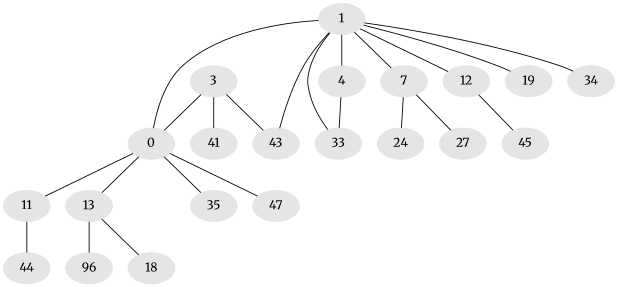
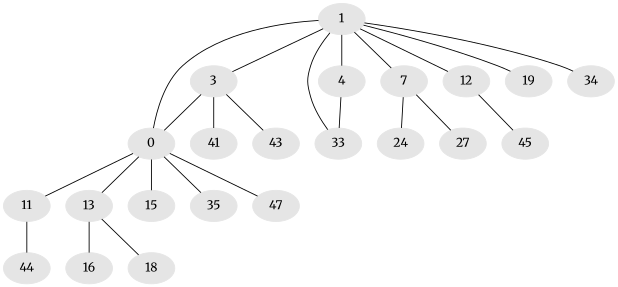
(298, 77) -> (278, 50)
none -> (151, 206)
(89, 268) -> (89, 268)
